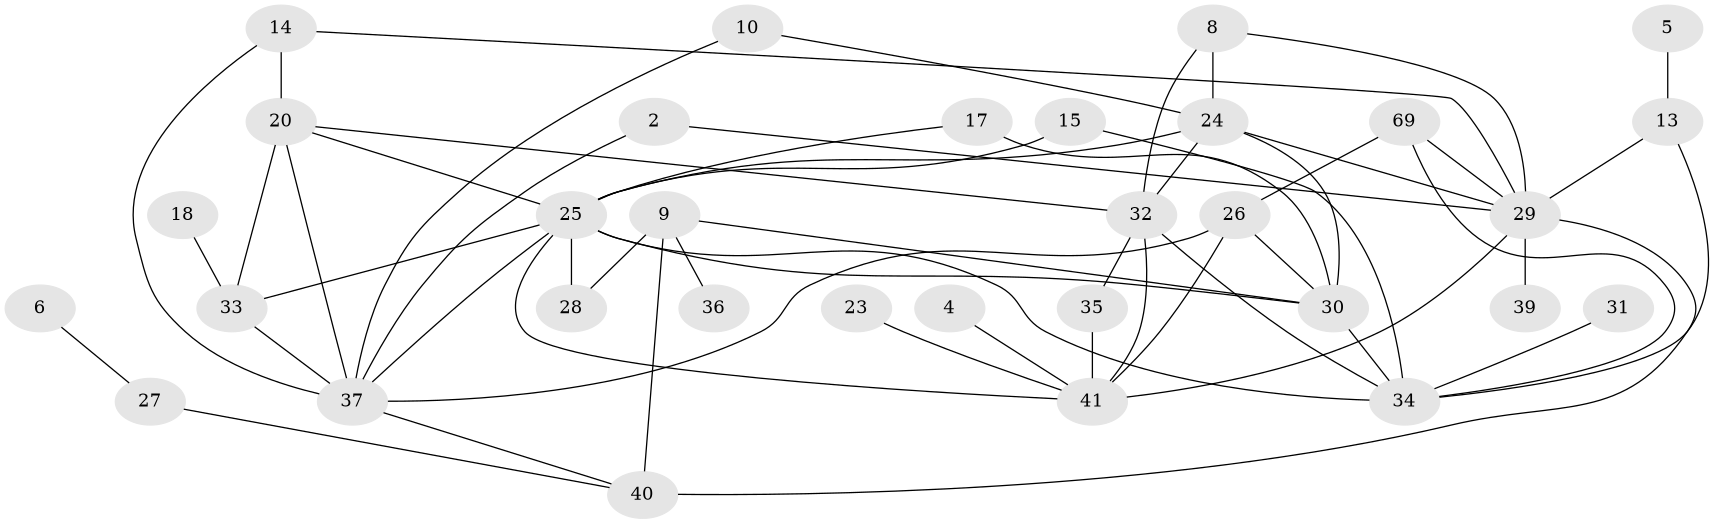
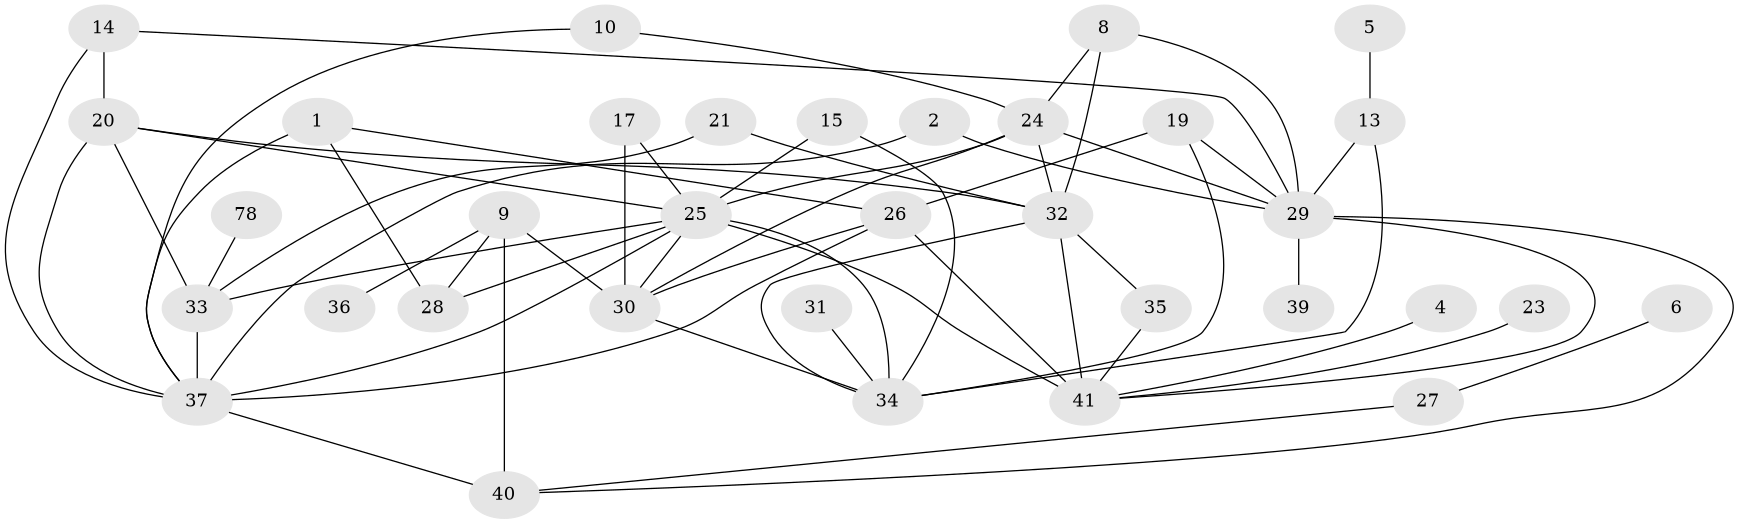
none -> (318, 122)
none -> (721, 122)
(1405, 122) -> (1178, 122)
(183, 215) -> (246, 215)
